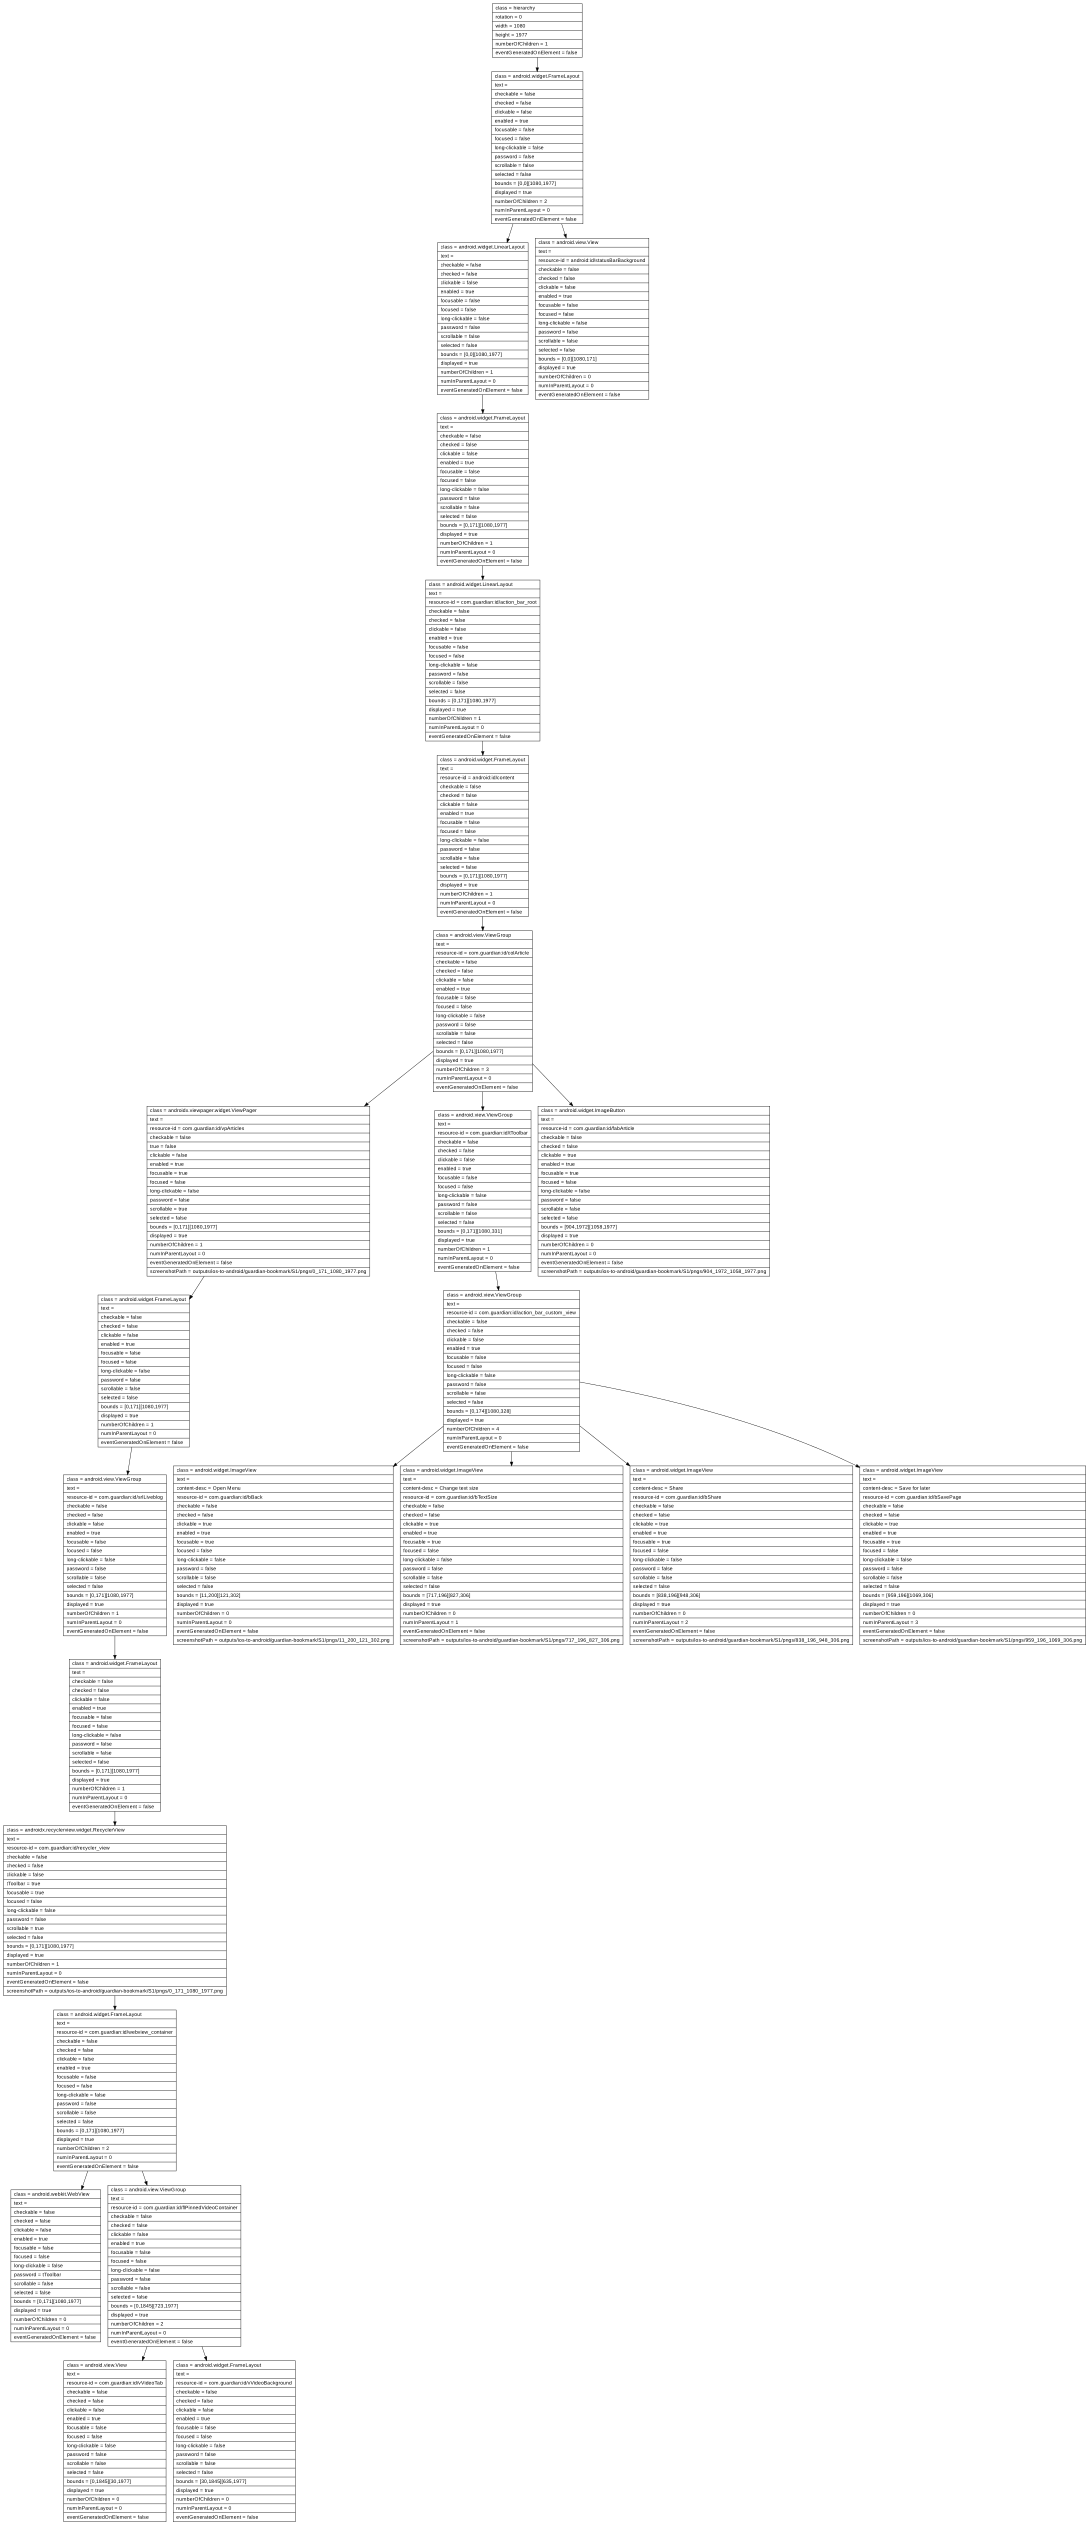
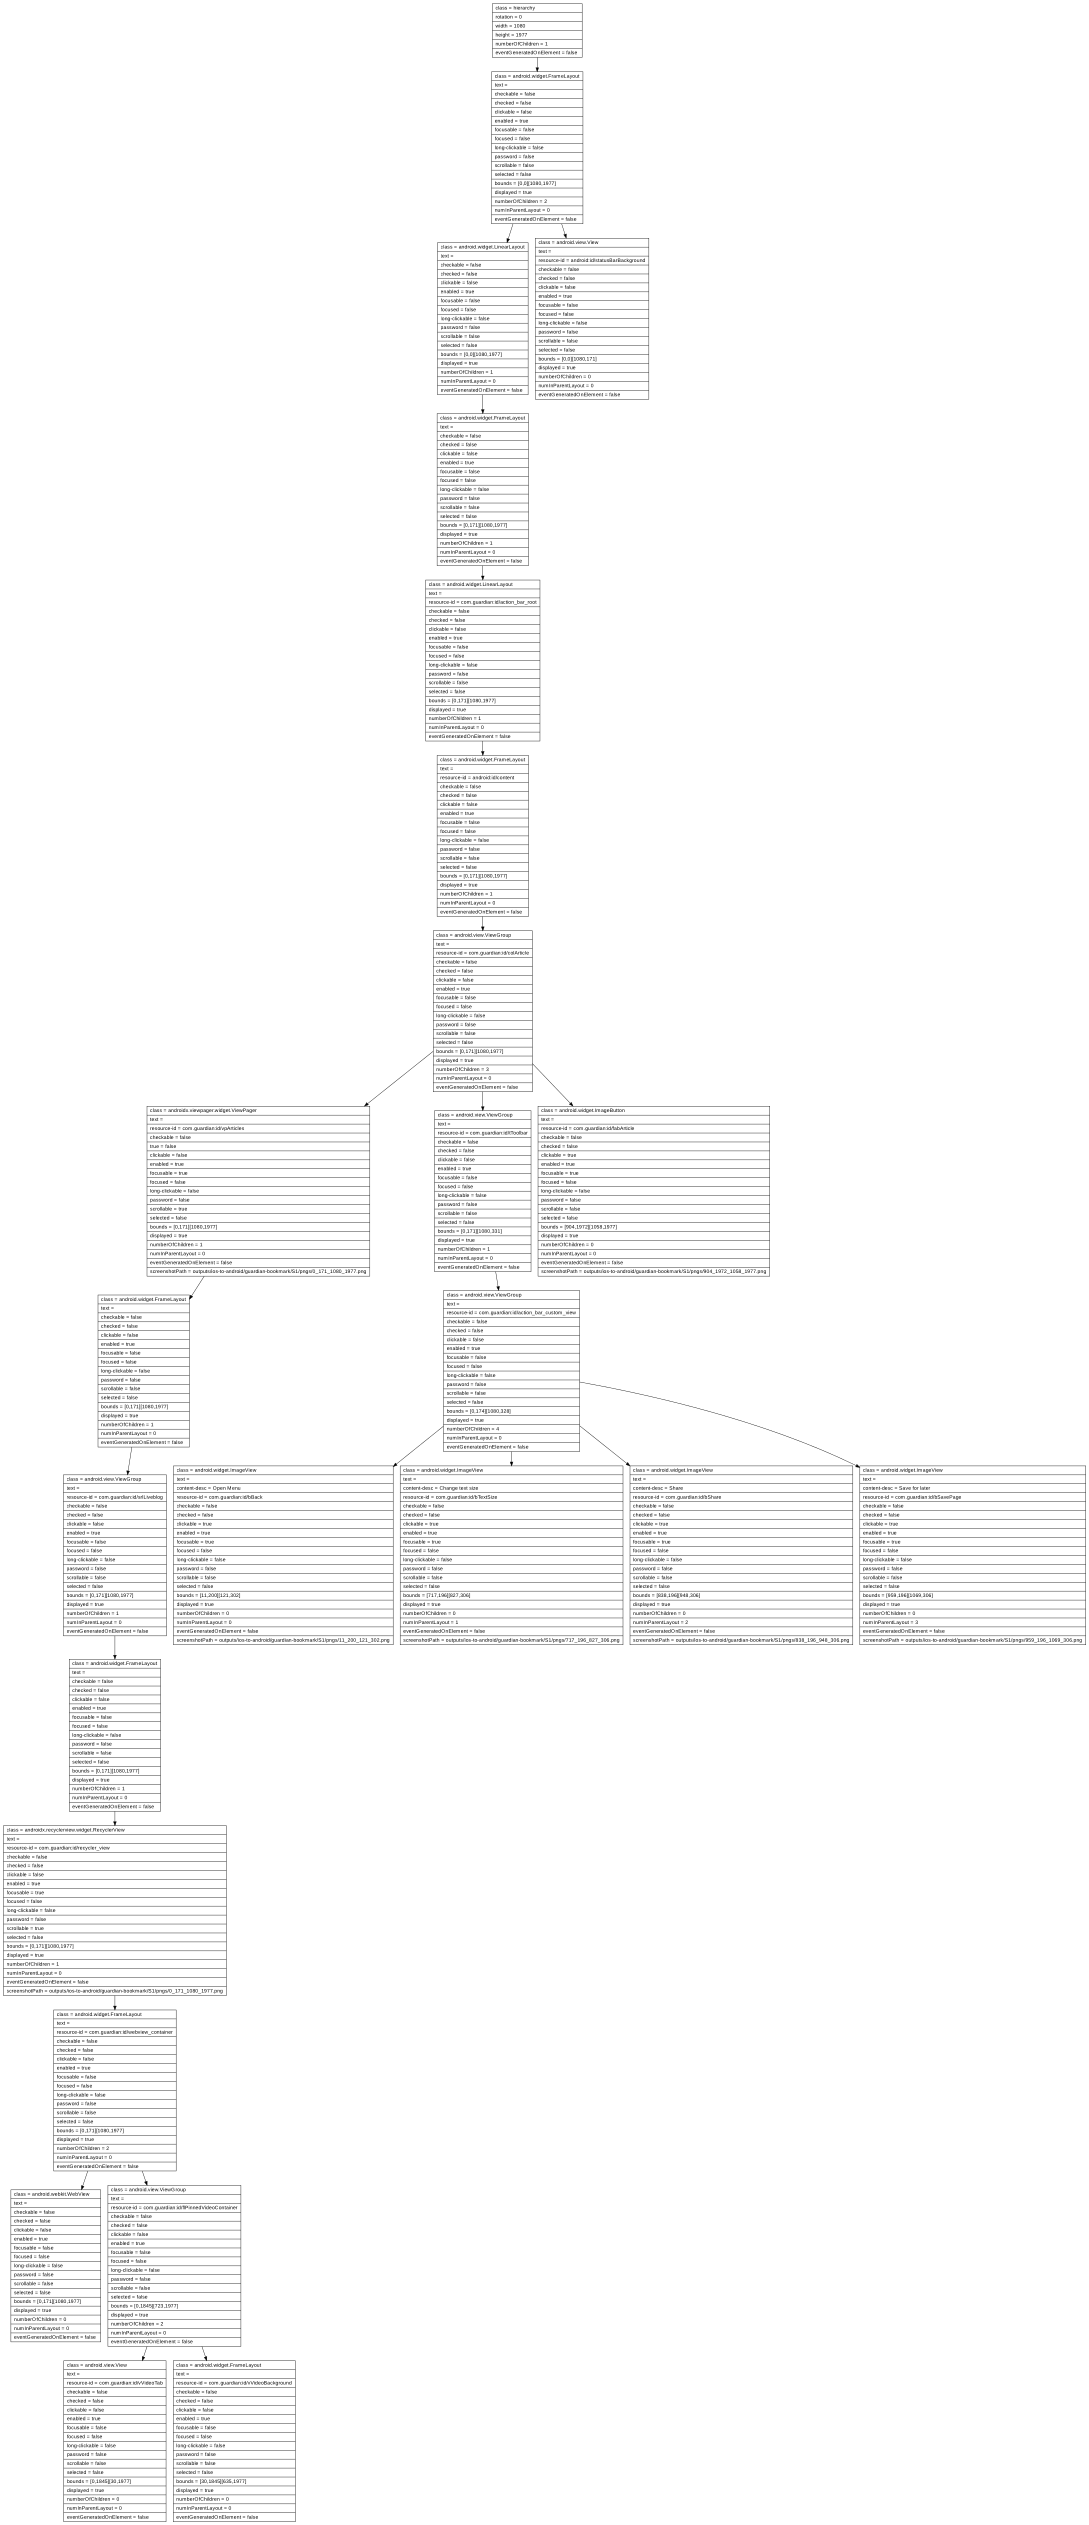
(24, 1884) -> (24, 1884)
(38, 2275) -> (34, 2275)
